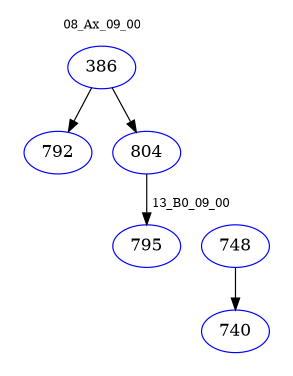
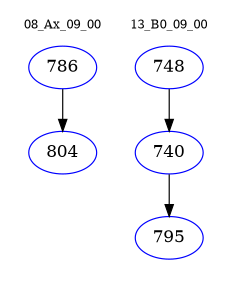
(102, 67) -> (63, 67)
(58, 153) -> none
(147, 200) -> (169, 189)
